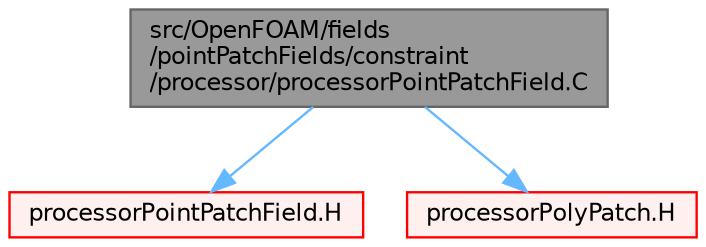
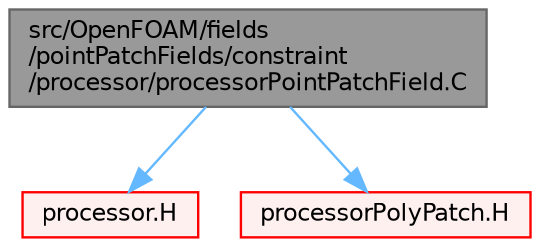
(186, 215) -> (110, 215)
